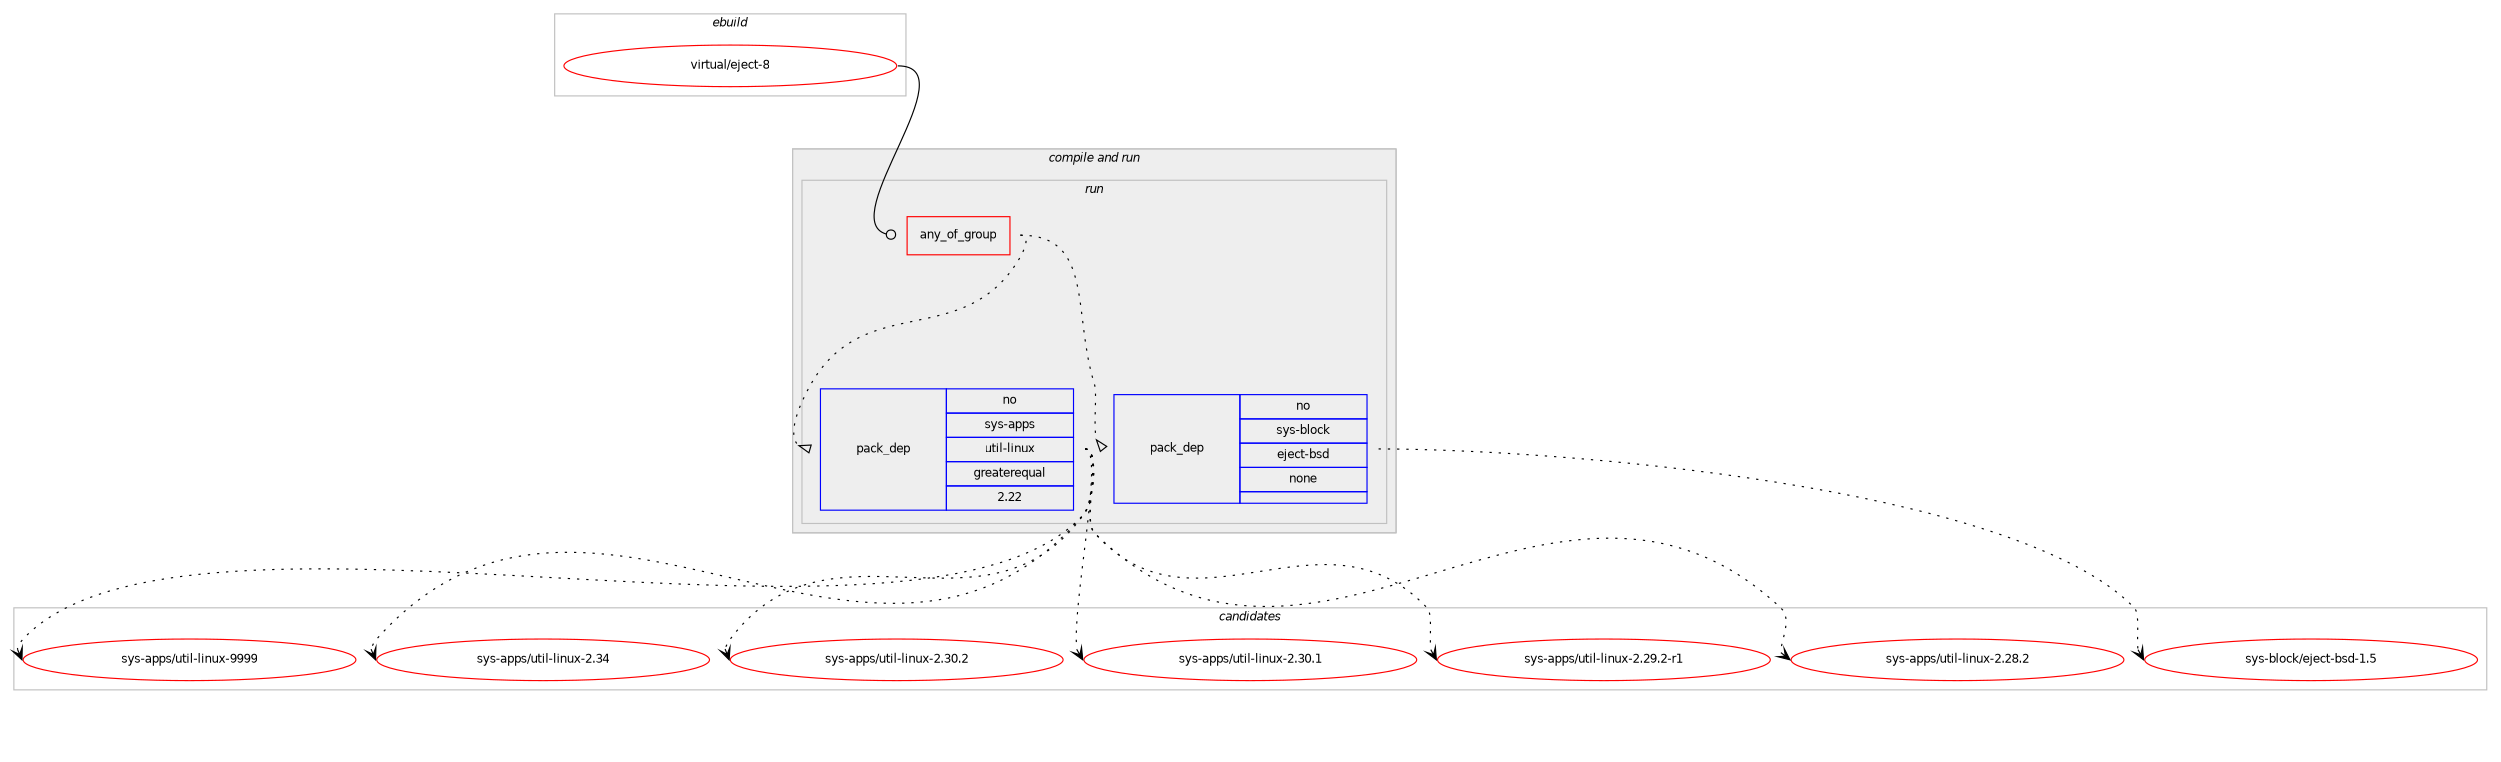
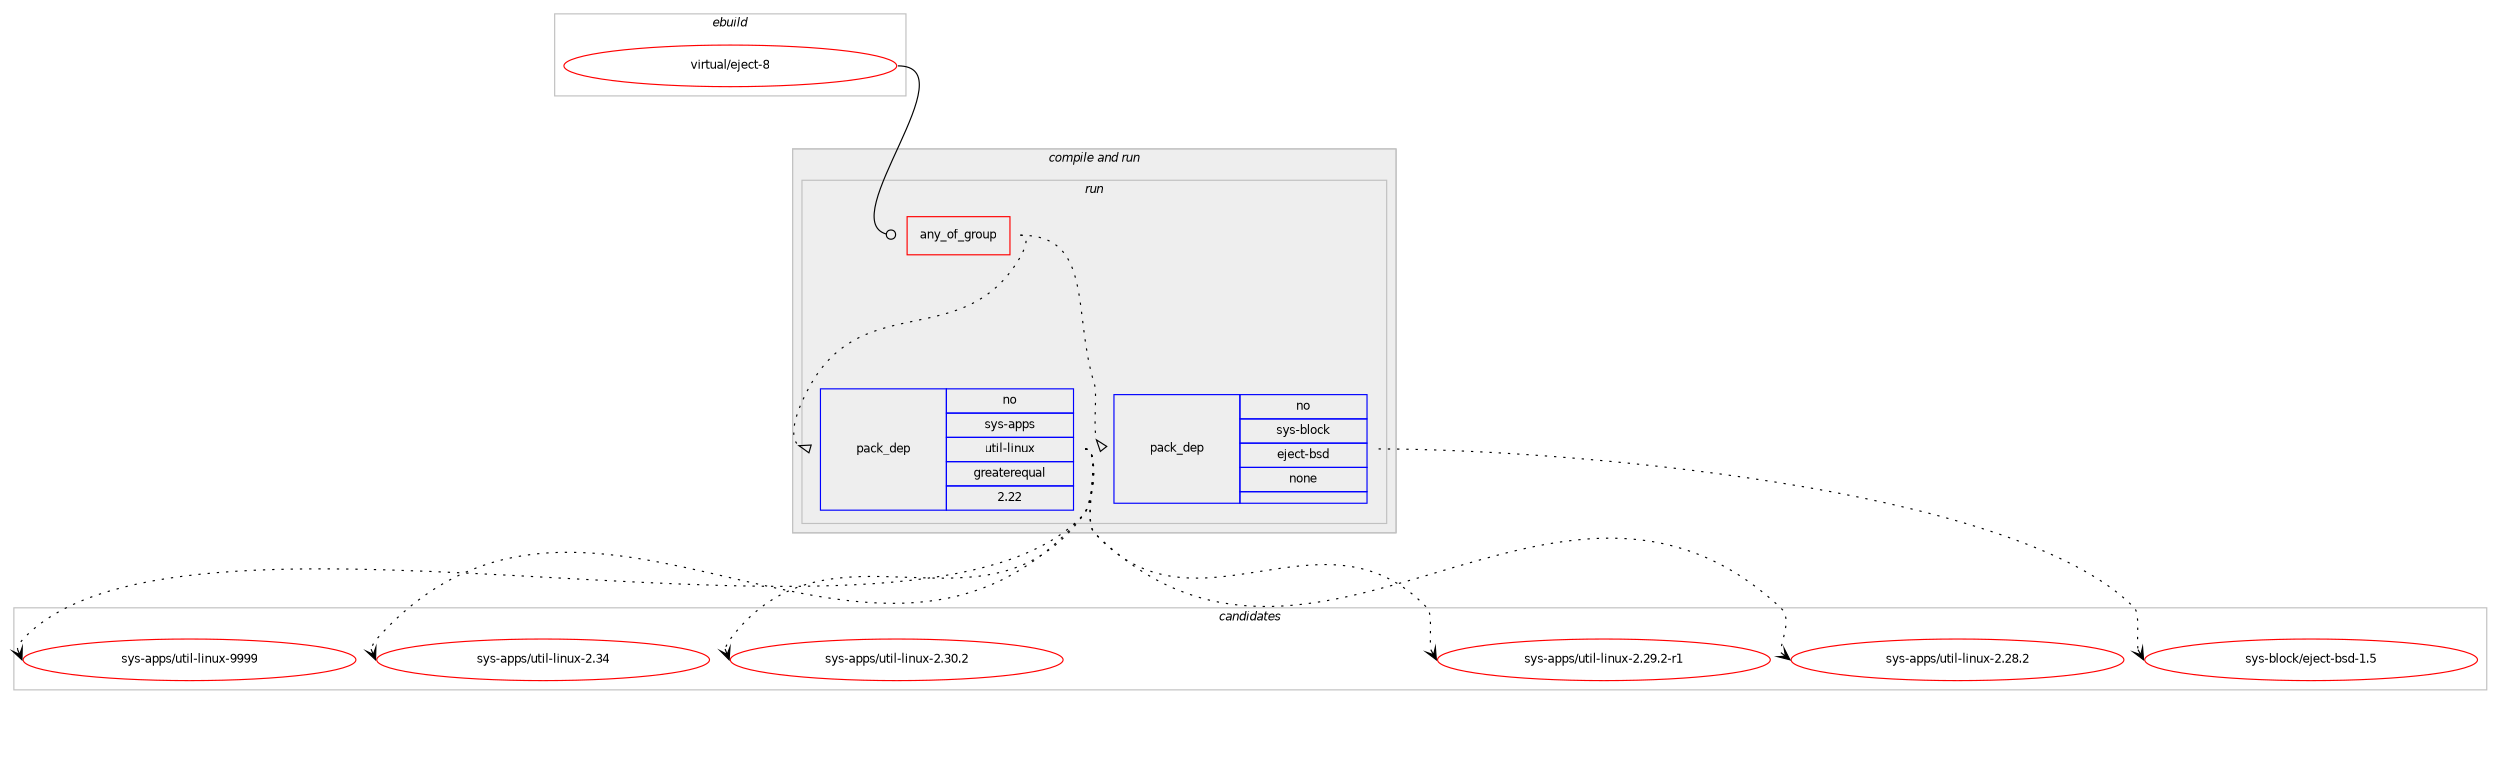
(1250, 660) -> none
